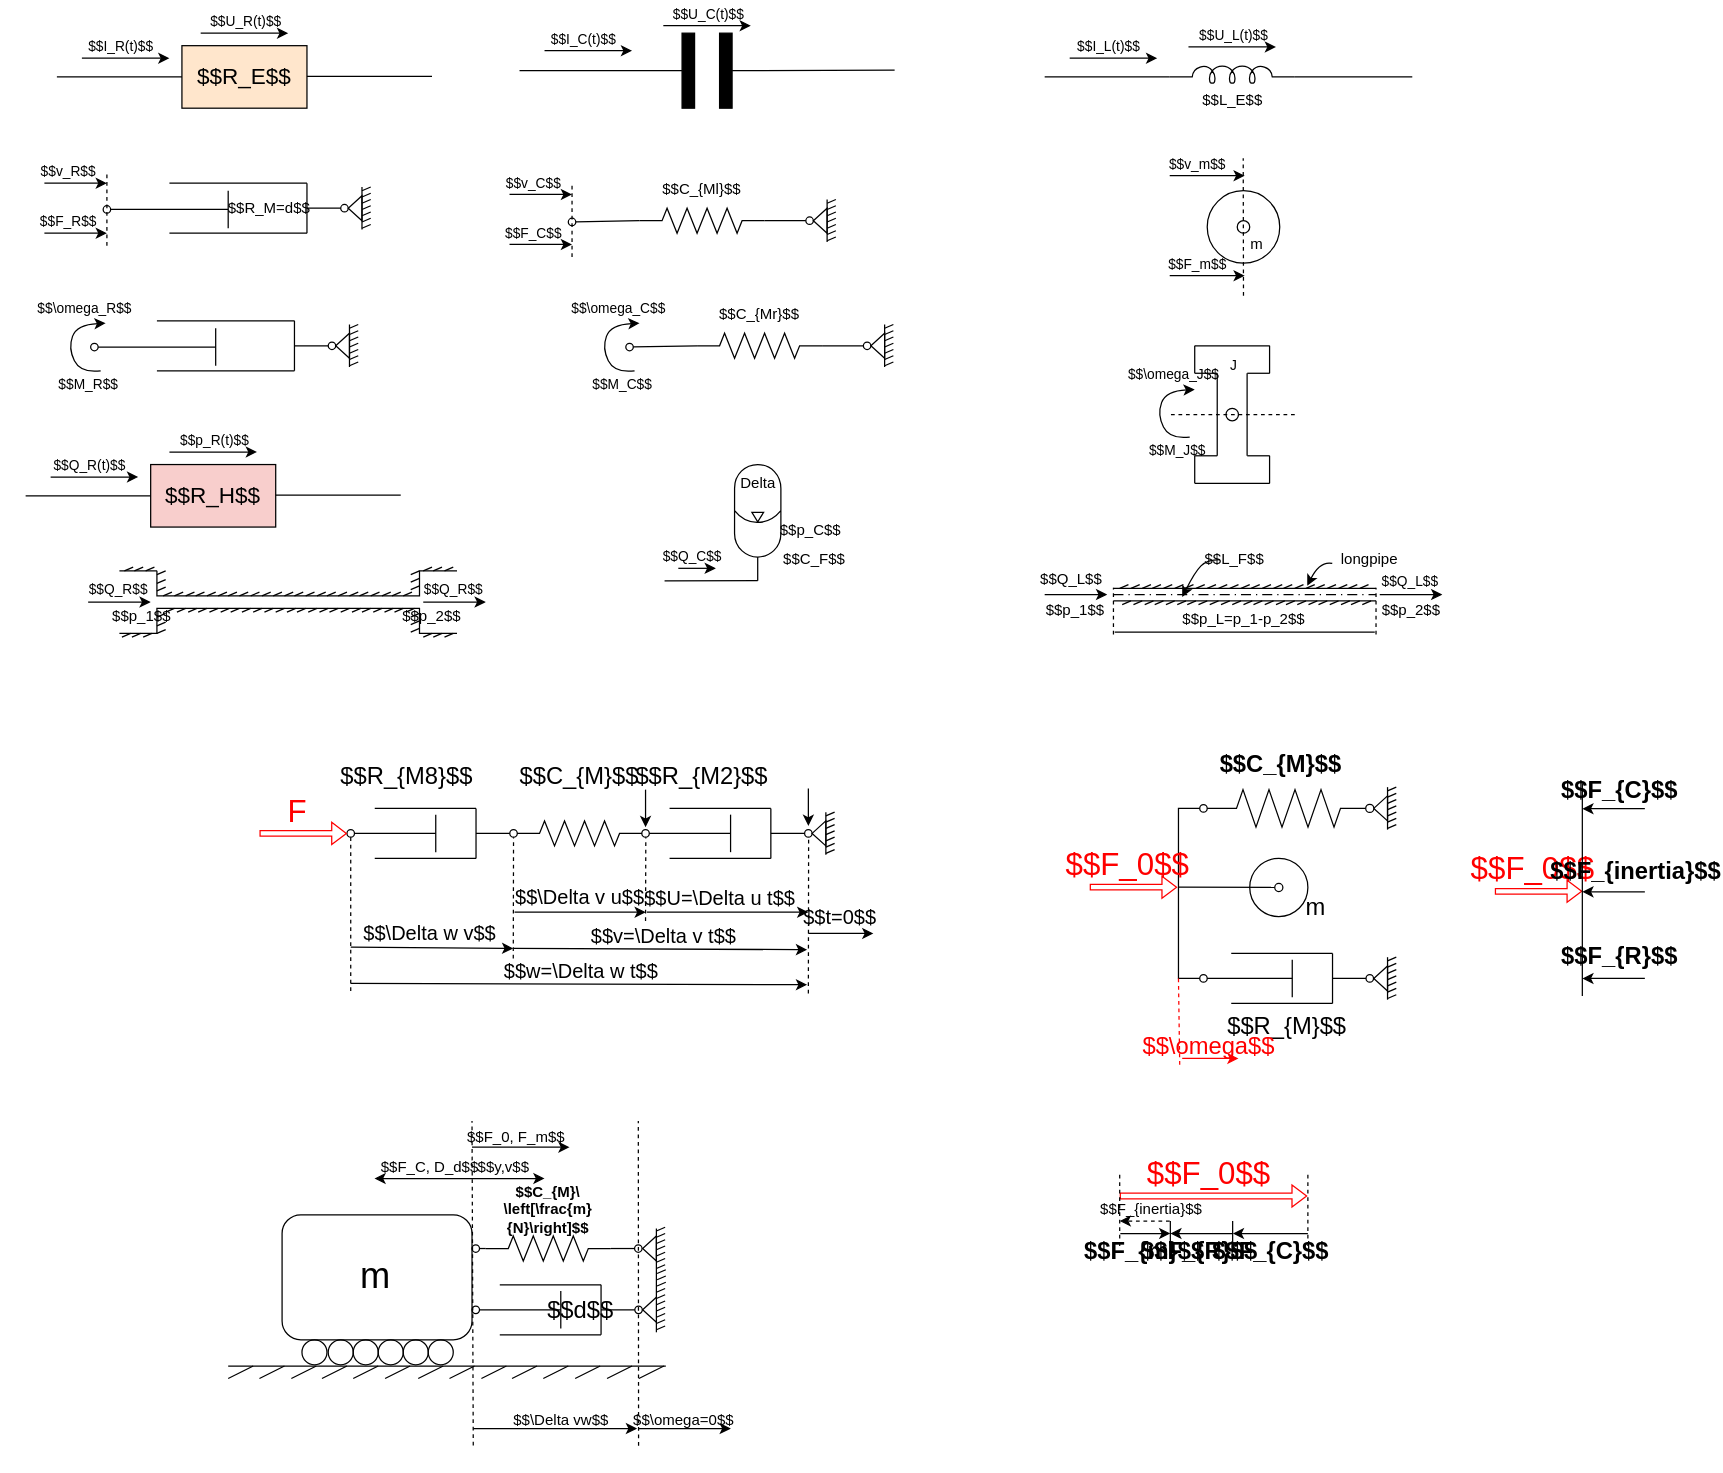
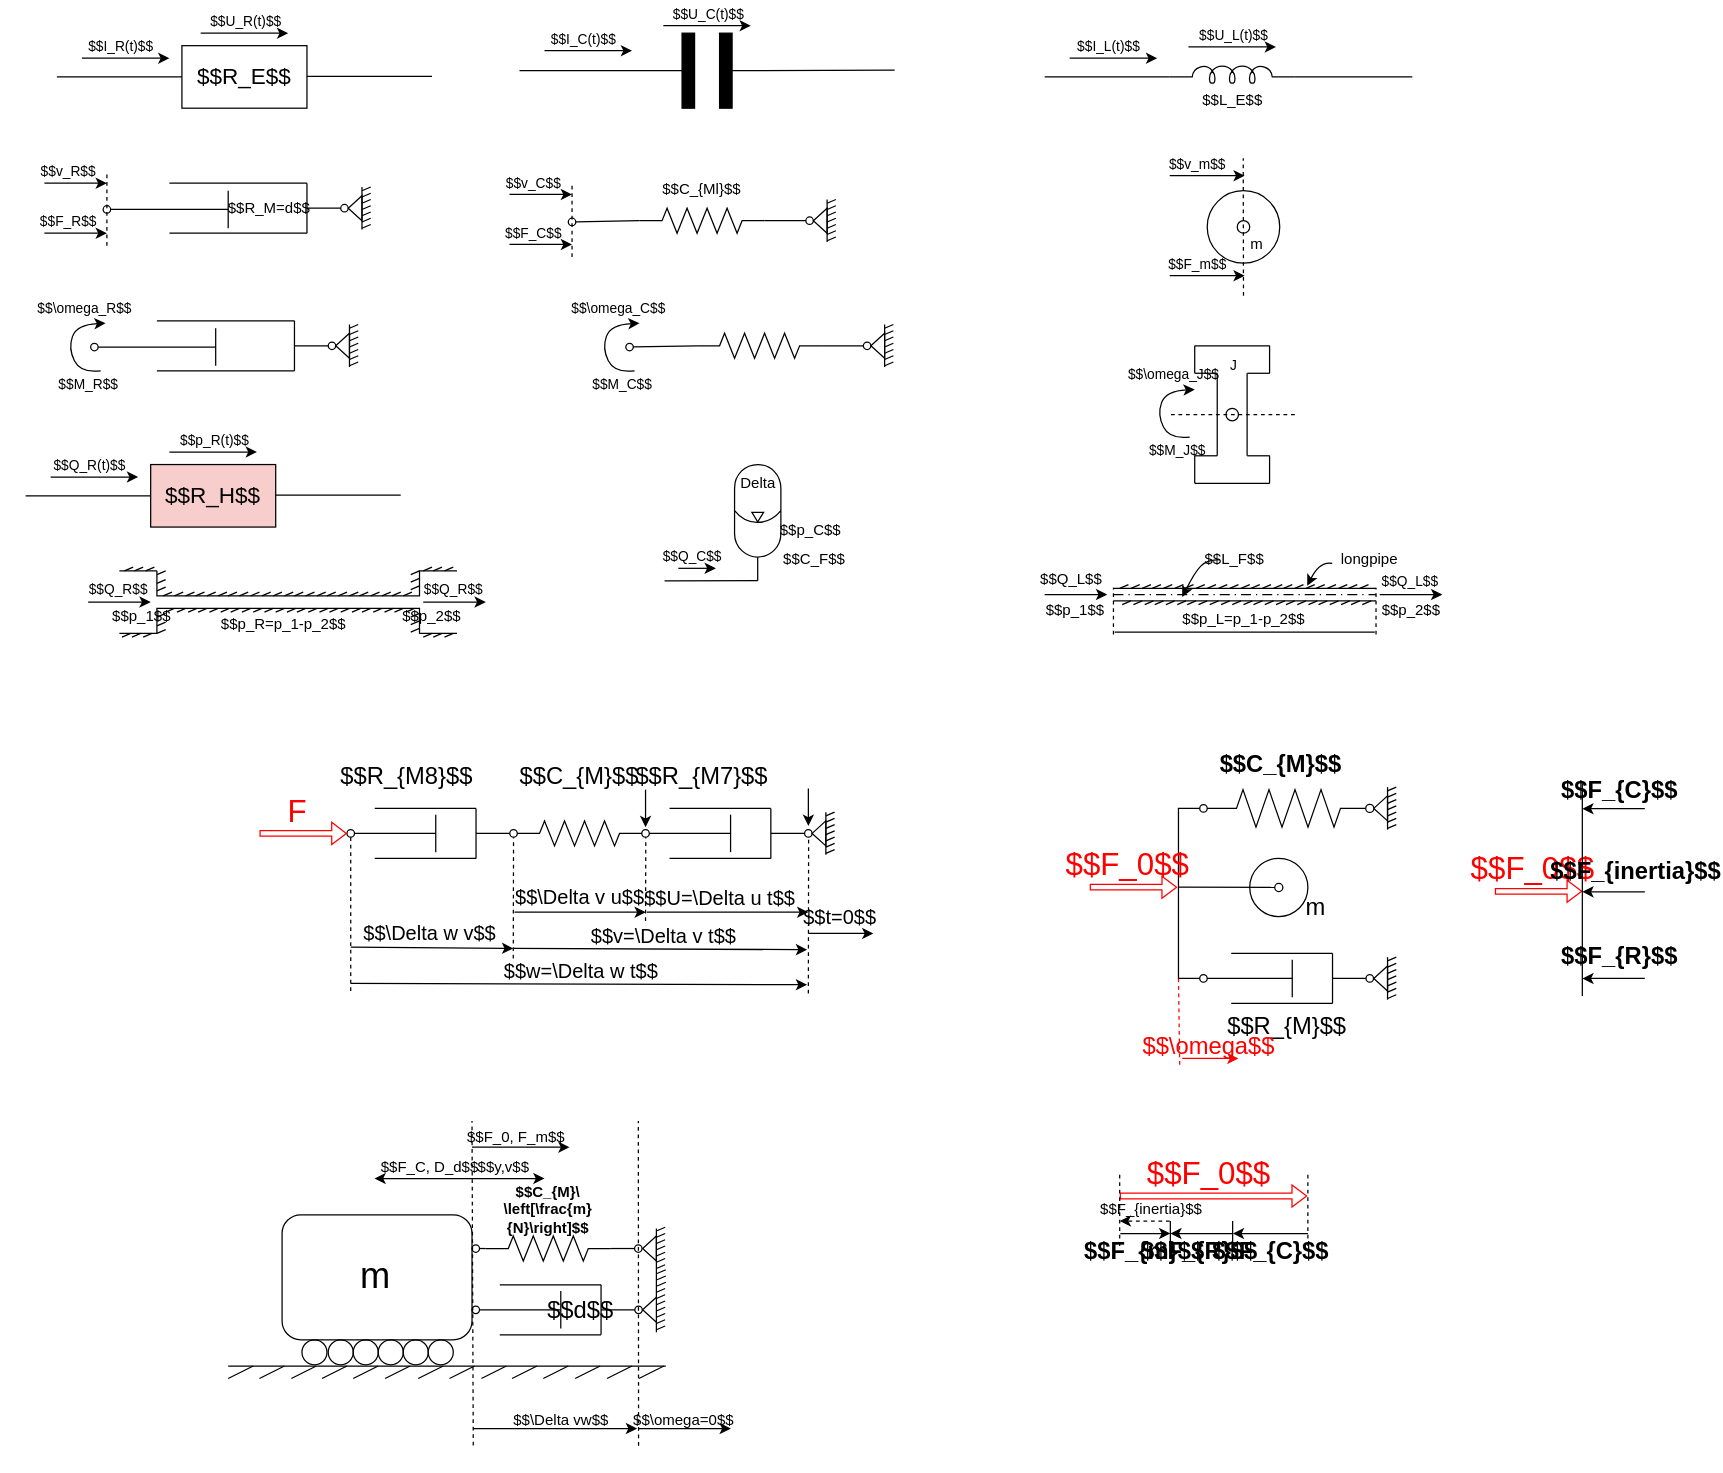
(244, 77) -> (244, 77)
(759, 314) -> none
none -> (283, 624)
(702, 777) -> (702, 777)
